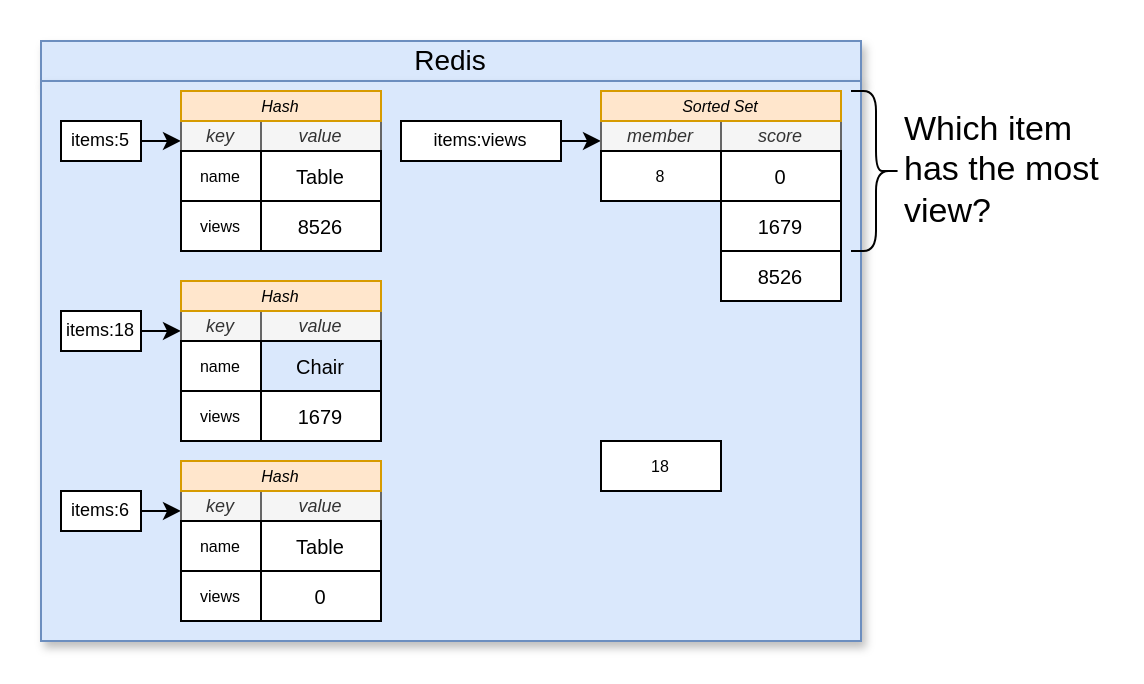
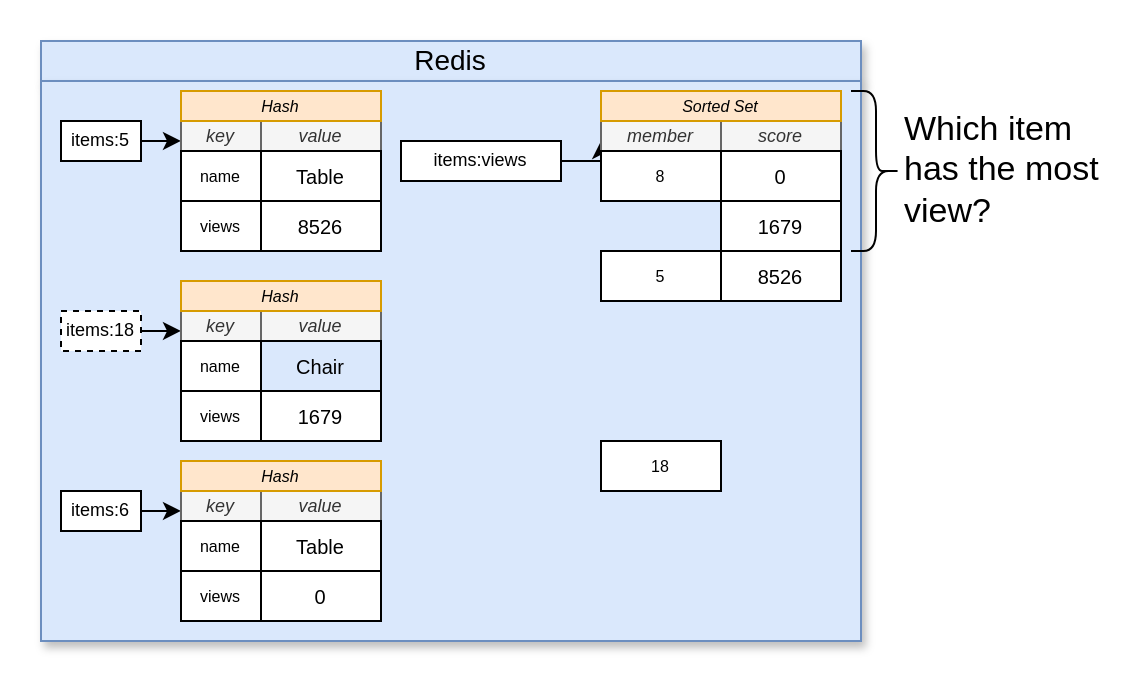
(481, 141) -> (481, 161)
none -> (661, 276)
(101, 331) -> (101, 331)
